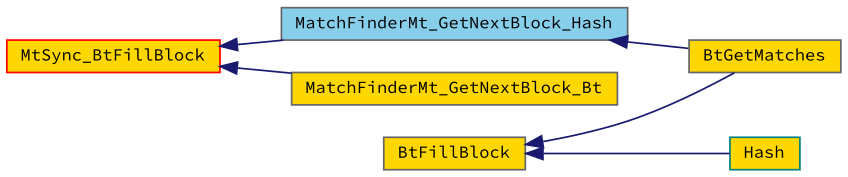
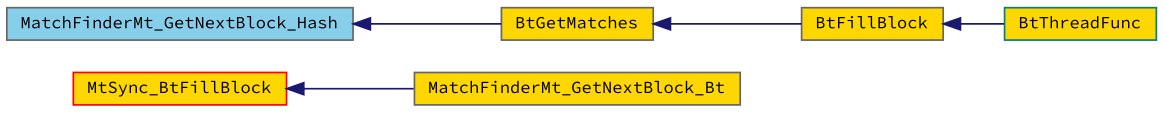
(260, 42) -> none
(642, 116) -> (736, 24)
(765, 154) -> (1080, 24)
